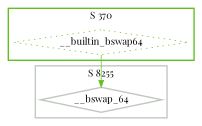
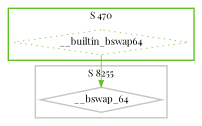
(101, 16) -> (101, 16)
